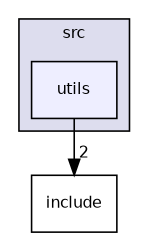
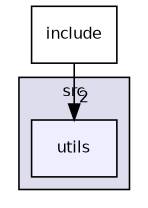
(74, 141) -> (74, 87)
